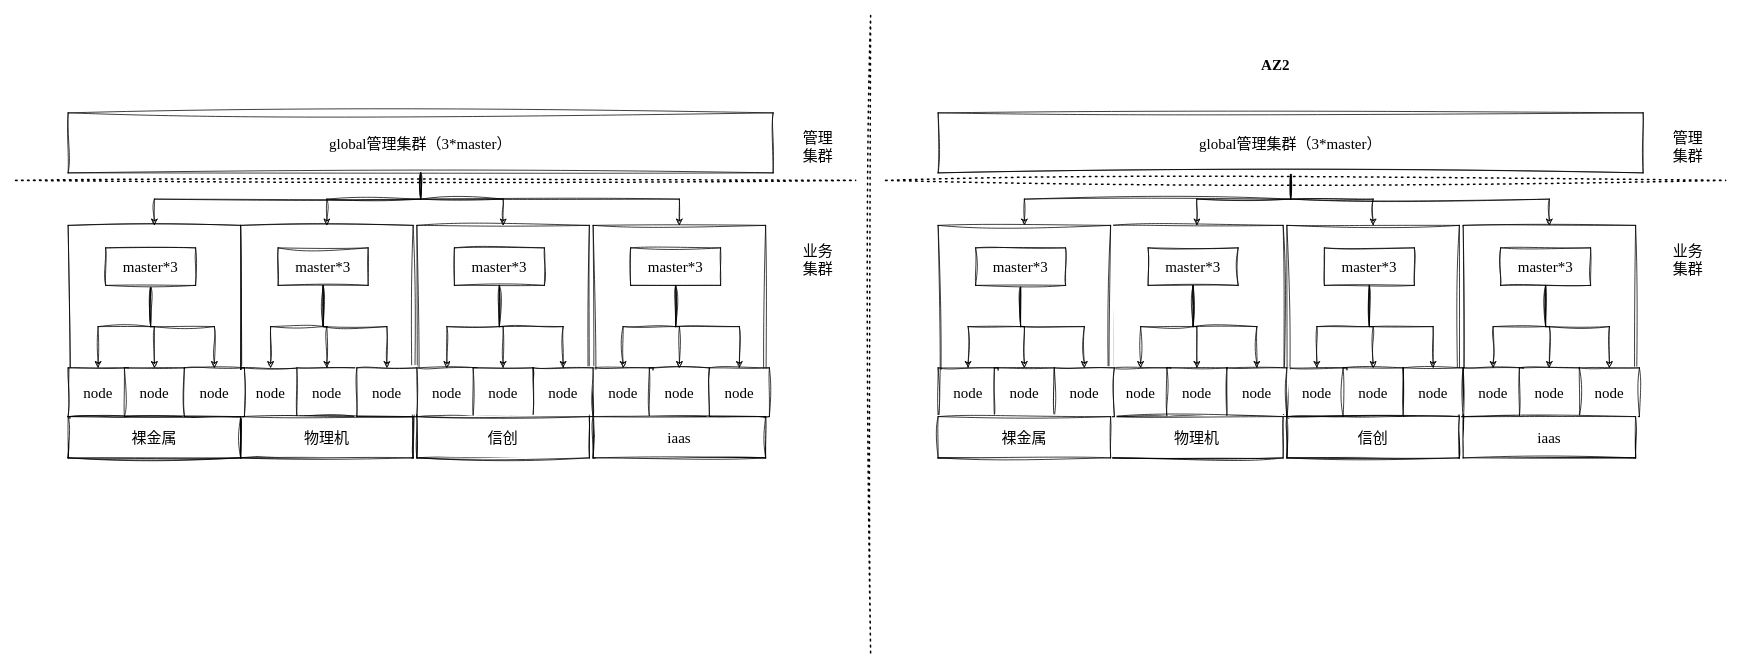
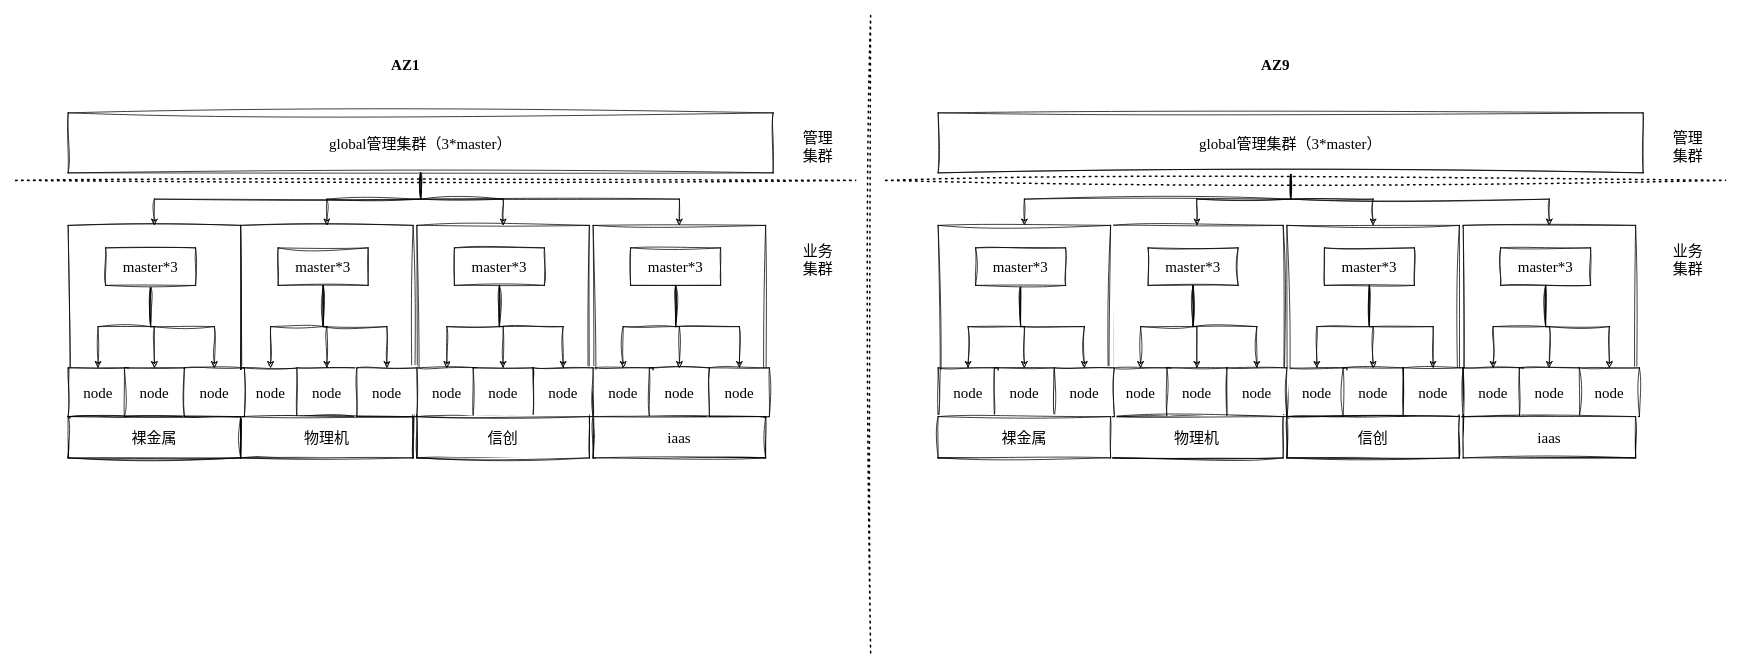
none -> (405, 64)
(1275, 64) -> (1275, 64)
